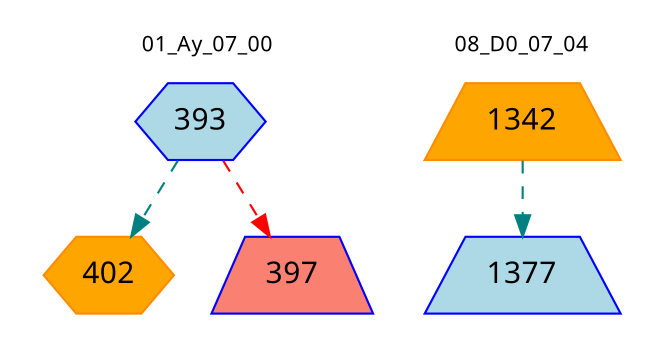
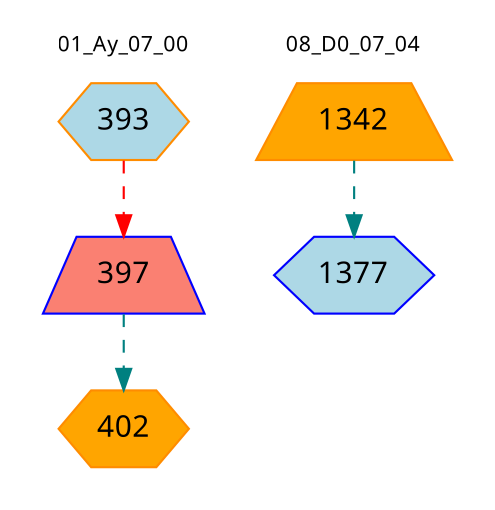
(201, 122) -> (124, 122)
(160, 189) -> (124, 342)
(523, 275) -> (354, 275)
